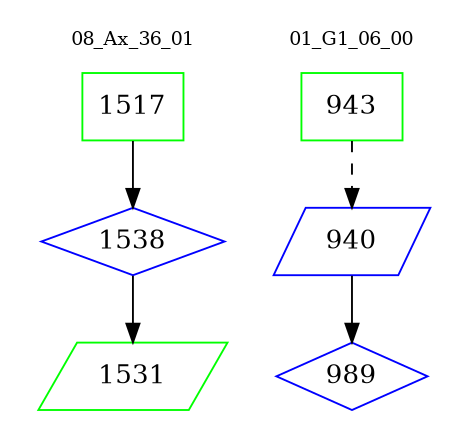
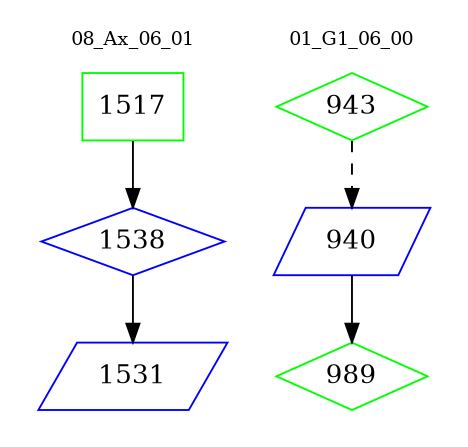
(133, 40) -> (133, 40)
(352, 107) -> (352, 107)
(133, 376) -> (133, 376)
(352, 376) -> (352, 376)
